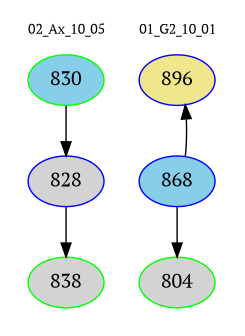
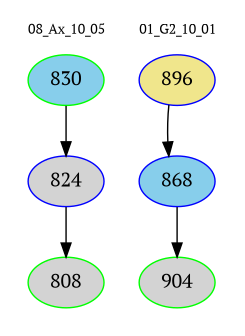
(67, 30) -> (67, 30)
(186, 138) -> (168, 123)
(66, 181) -> (66, 181)
(66, 283) -> (66, 283)
(177, 283) -> (177, 283)
